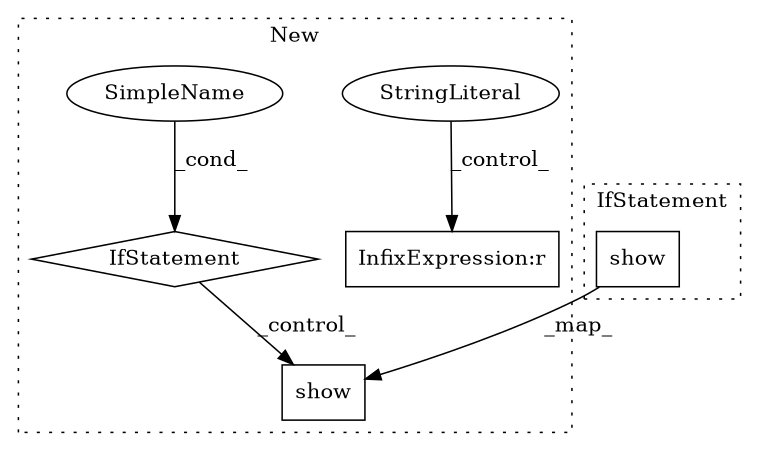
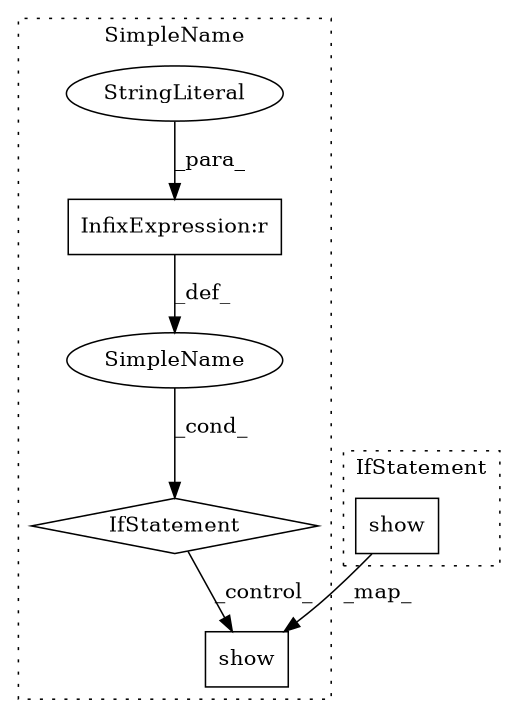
(295, 36) -> (175, 36)
(500, 160) -> (210, 160)
none -> (175, 286)
